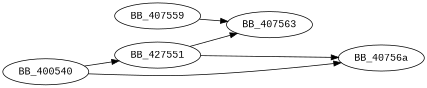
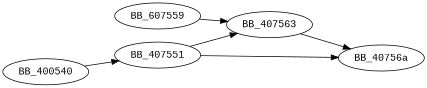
(158, 16) -> (158, 16)
(158, 55) -> (158, 55)
(211, 74) -> (322, 40)
